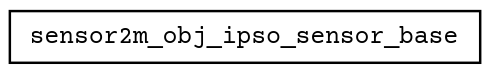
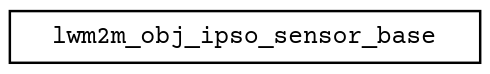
(245, 37) -> (245, 37)
